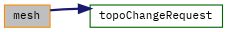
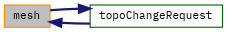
none -> (76, 23)
